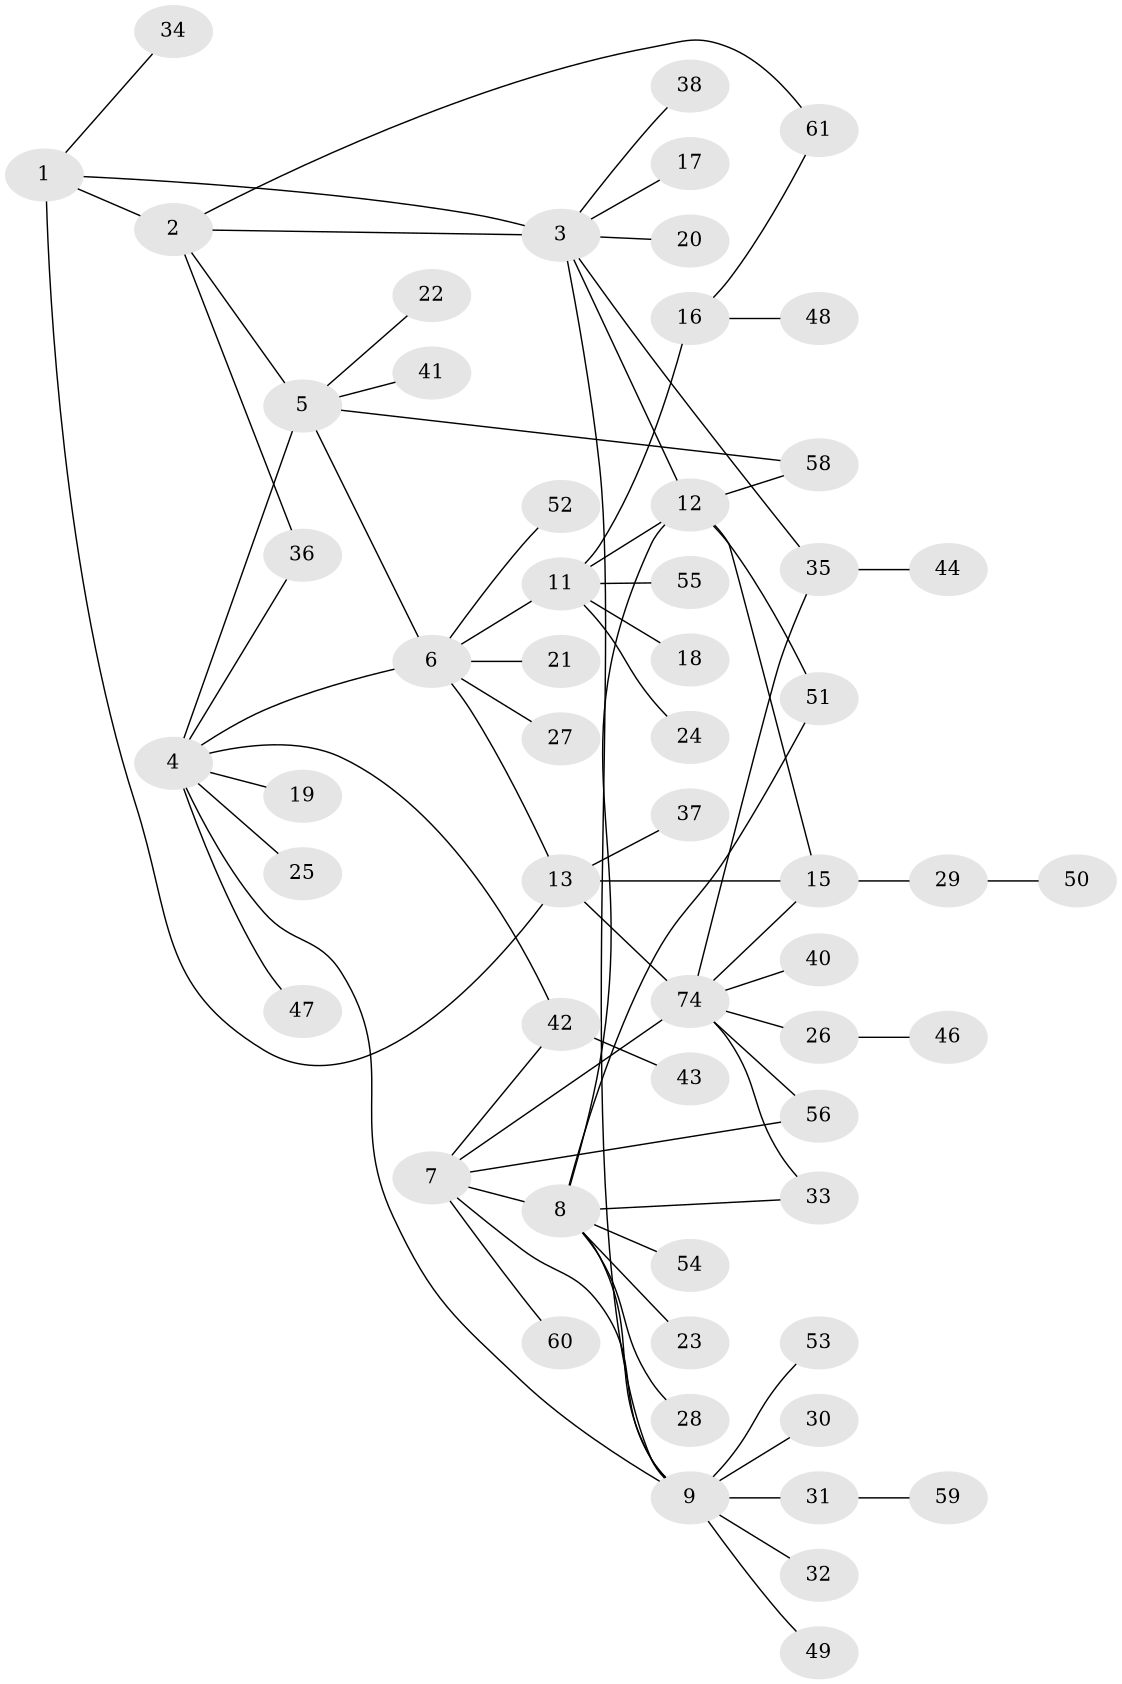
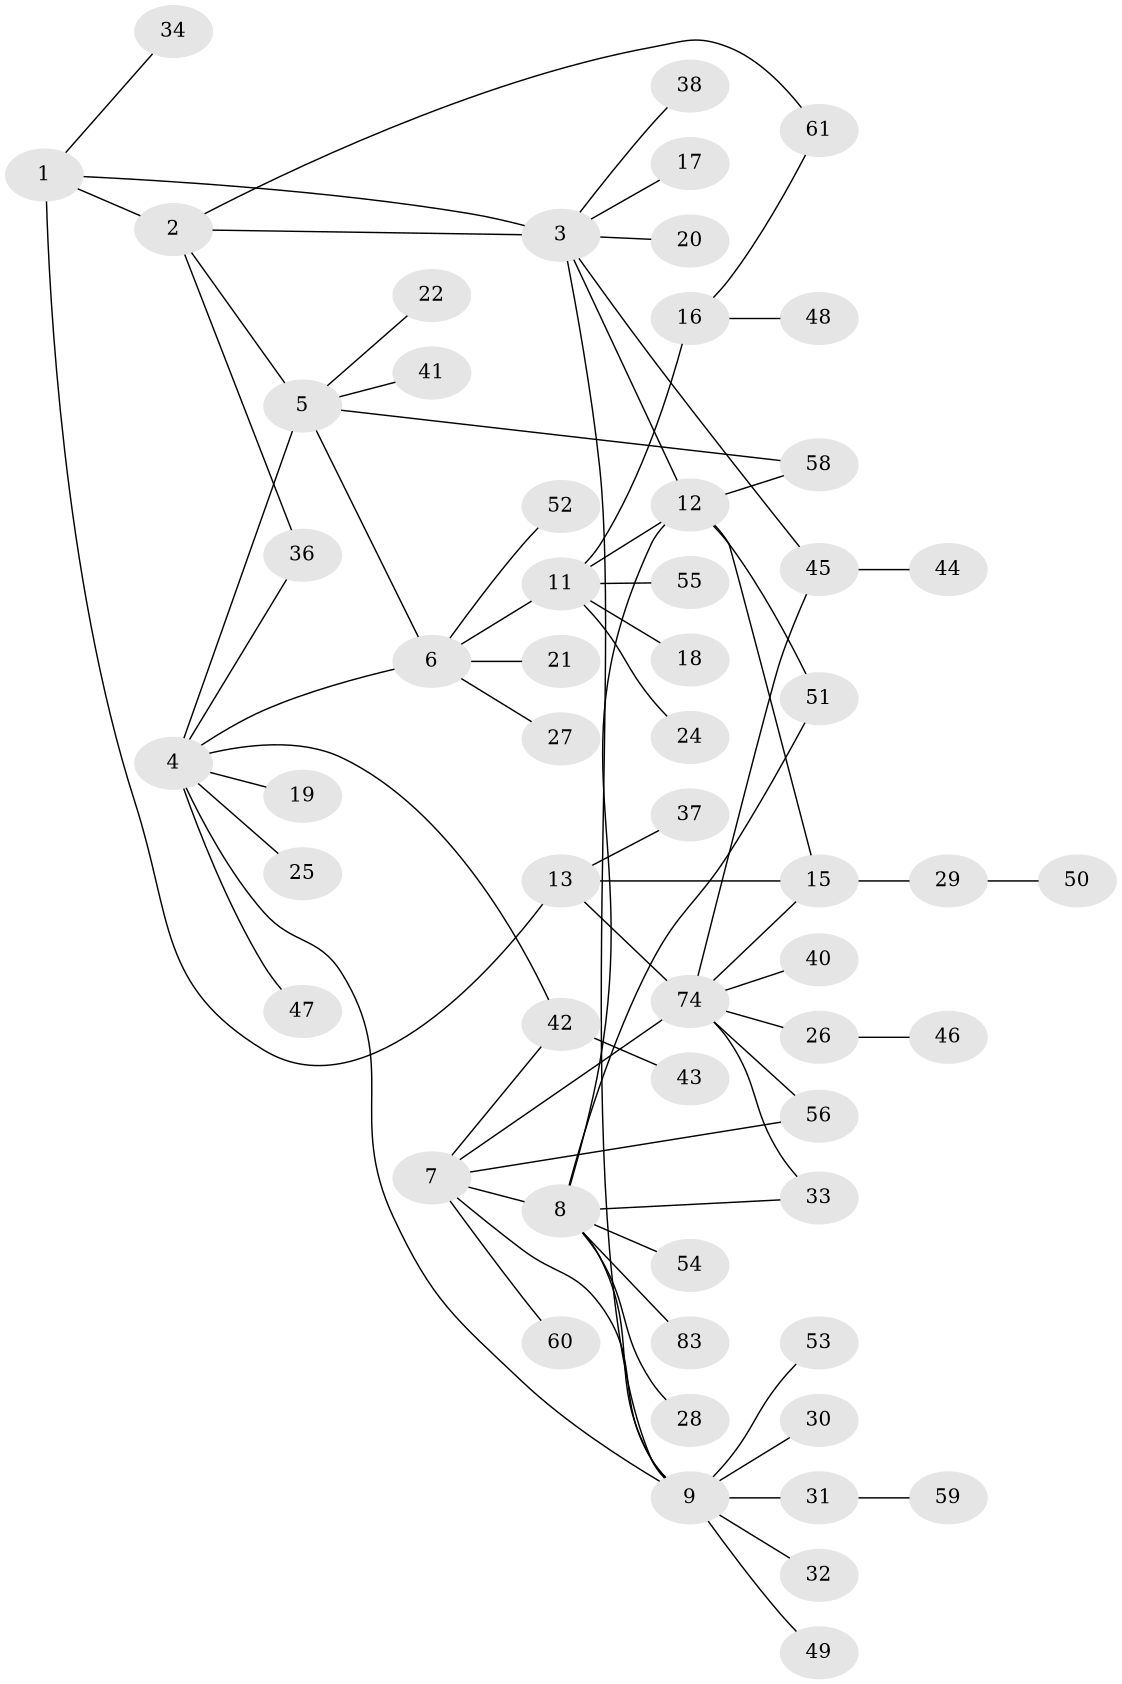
(819, 570) -> (819, 570)
(504, 768) -> none
(690, 1343) -> (690, 1343)
